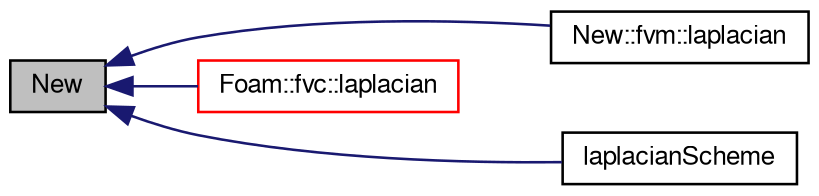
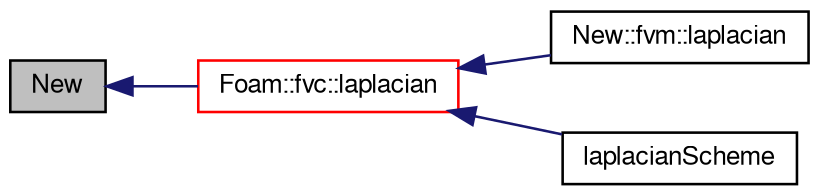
(339, 23) -> (518, 60)
(345, 155) -> (518, 125)
